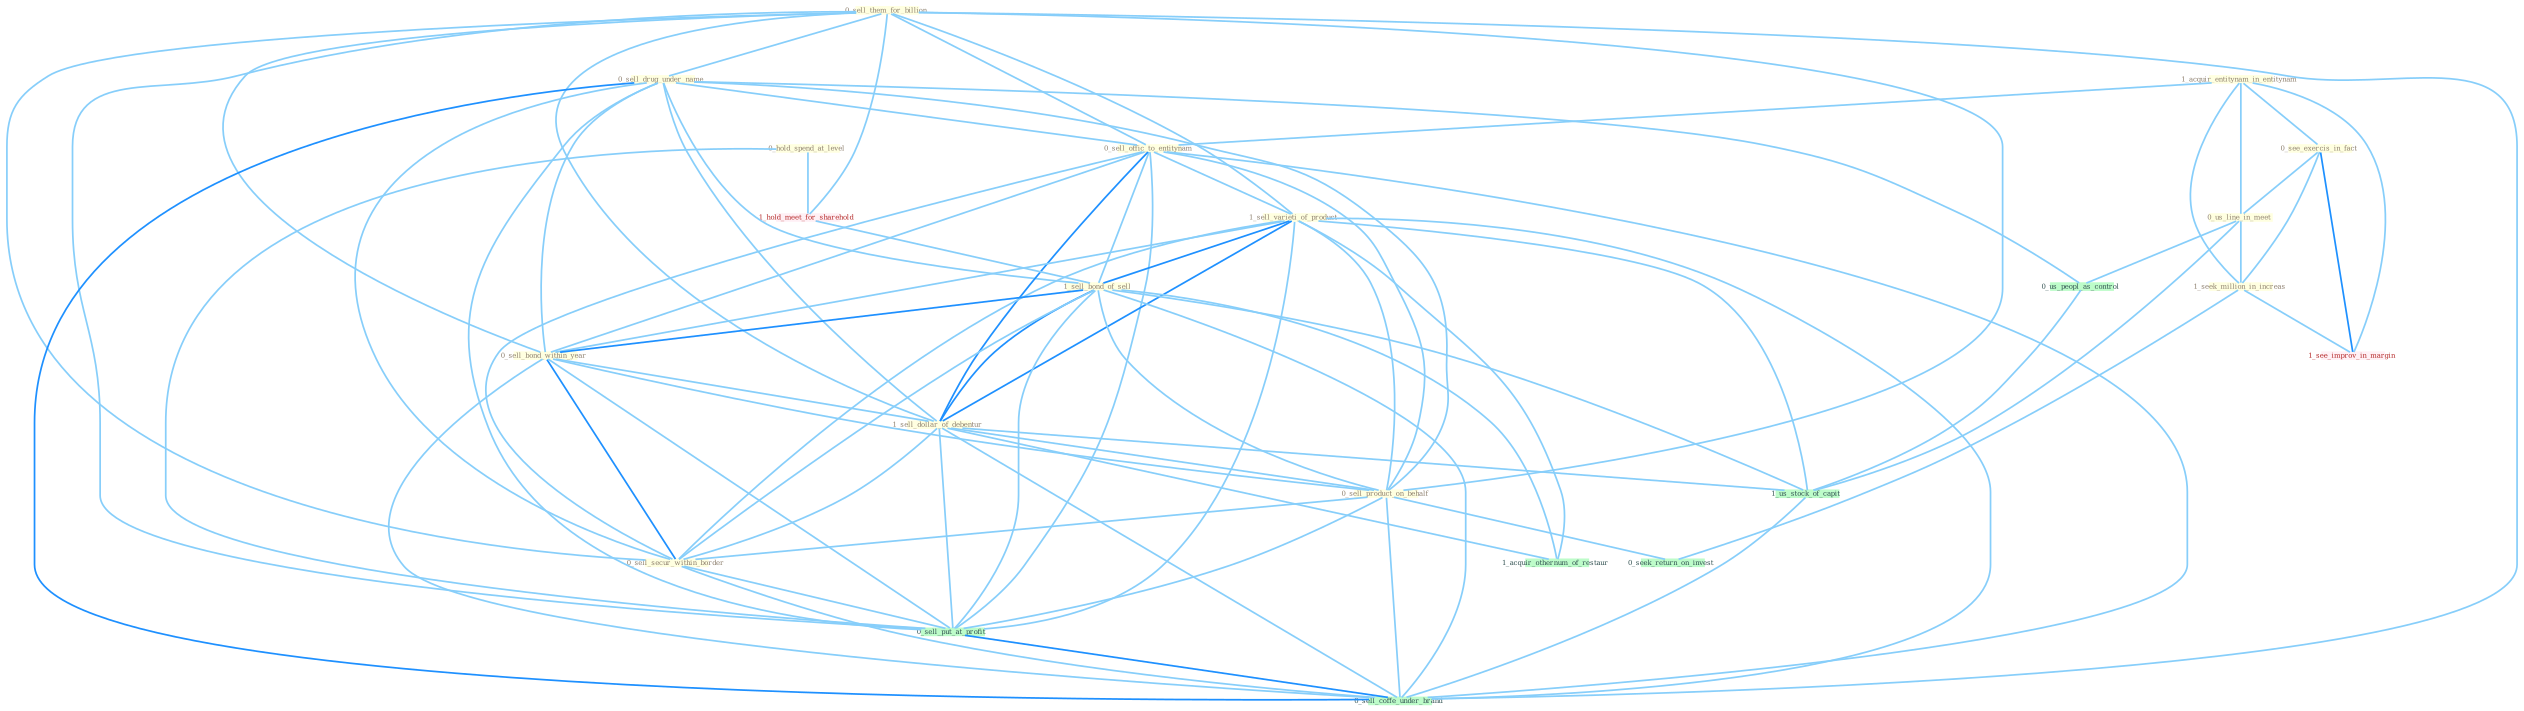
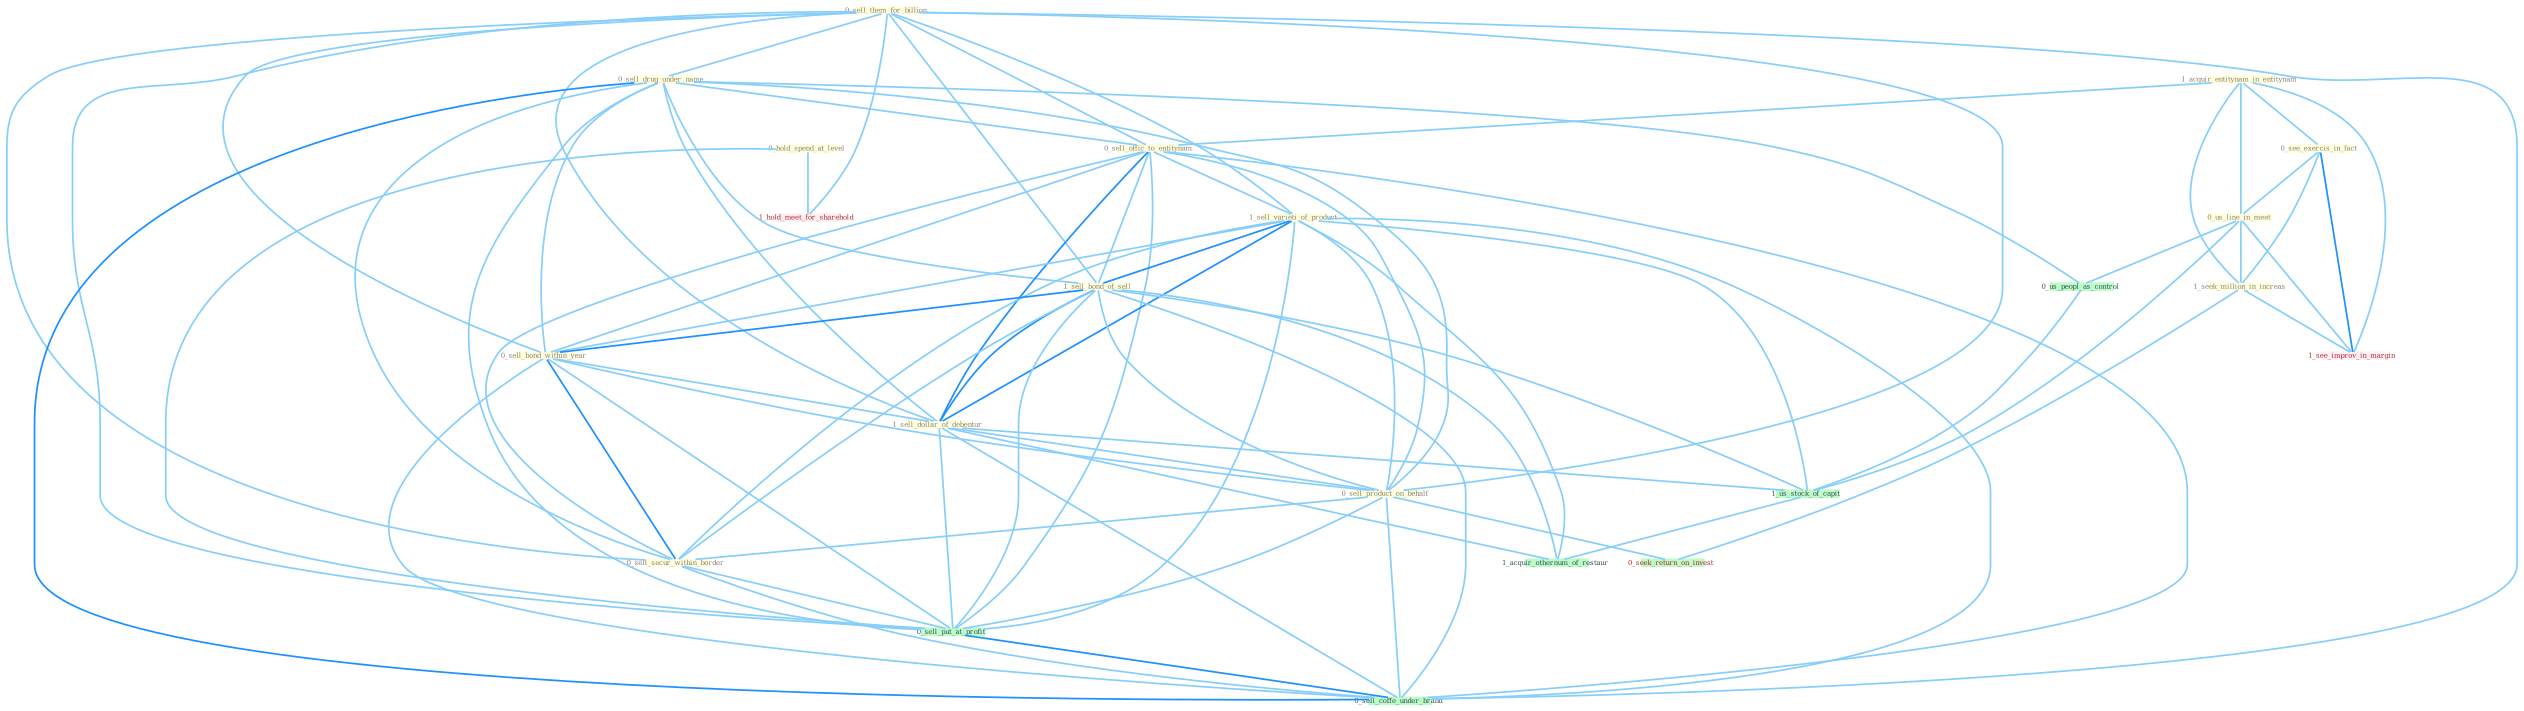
(953, 252) -> (993, 148)
none -> (2297, 287)
(819, 511) -> none
(1673, 563) -> (1673, 563)
(1617, 618) -> (1682, 528)
